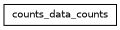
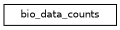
(60, 15) -> (60, 15)
